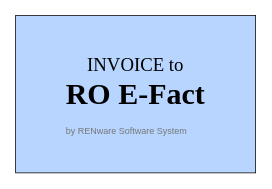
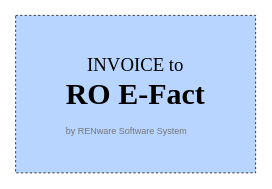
(135, 94) -> (135, 94)
